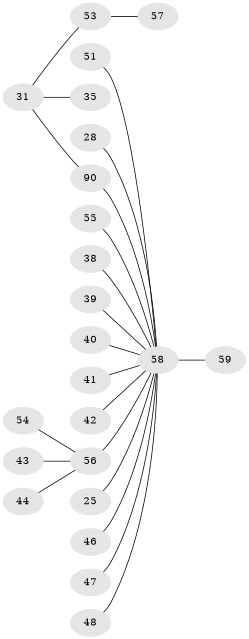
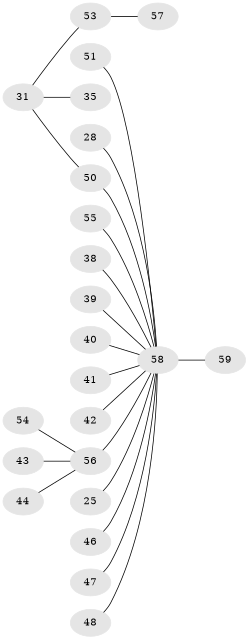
(91, 178) -> (91, 178)
